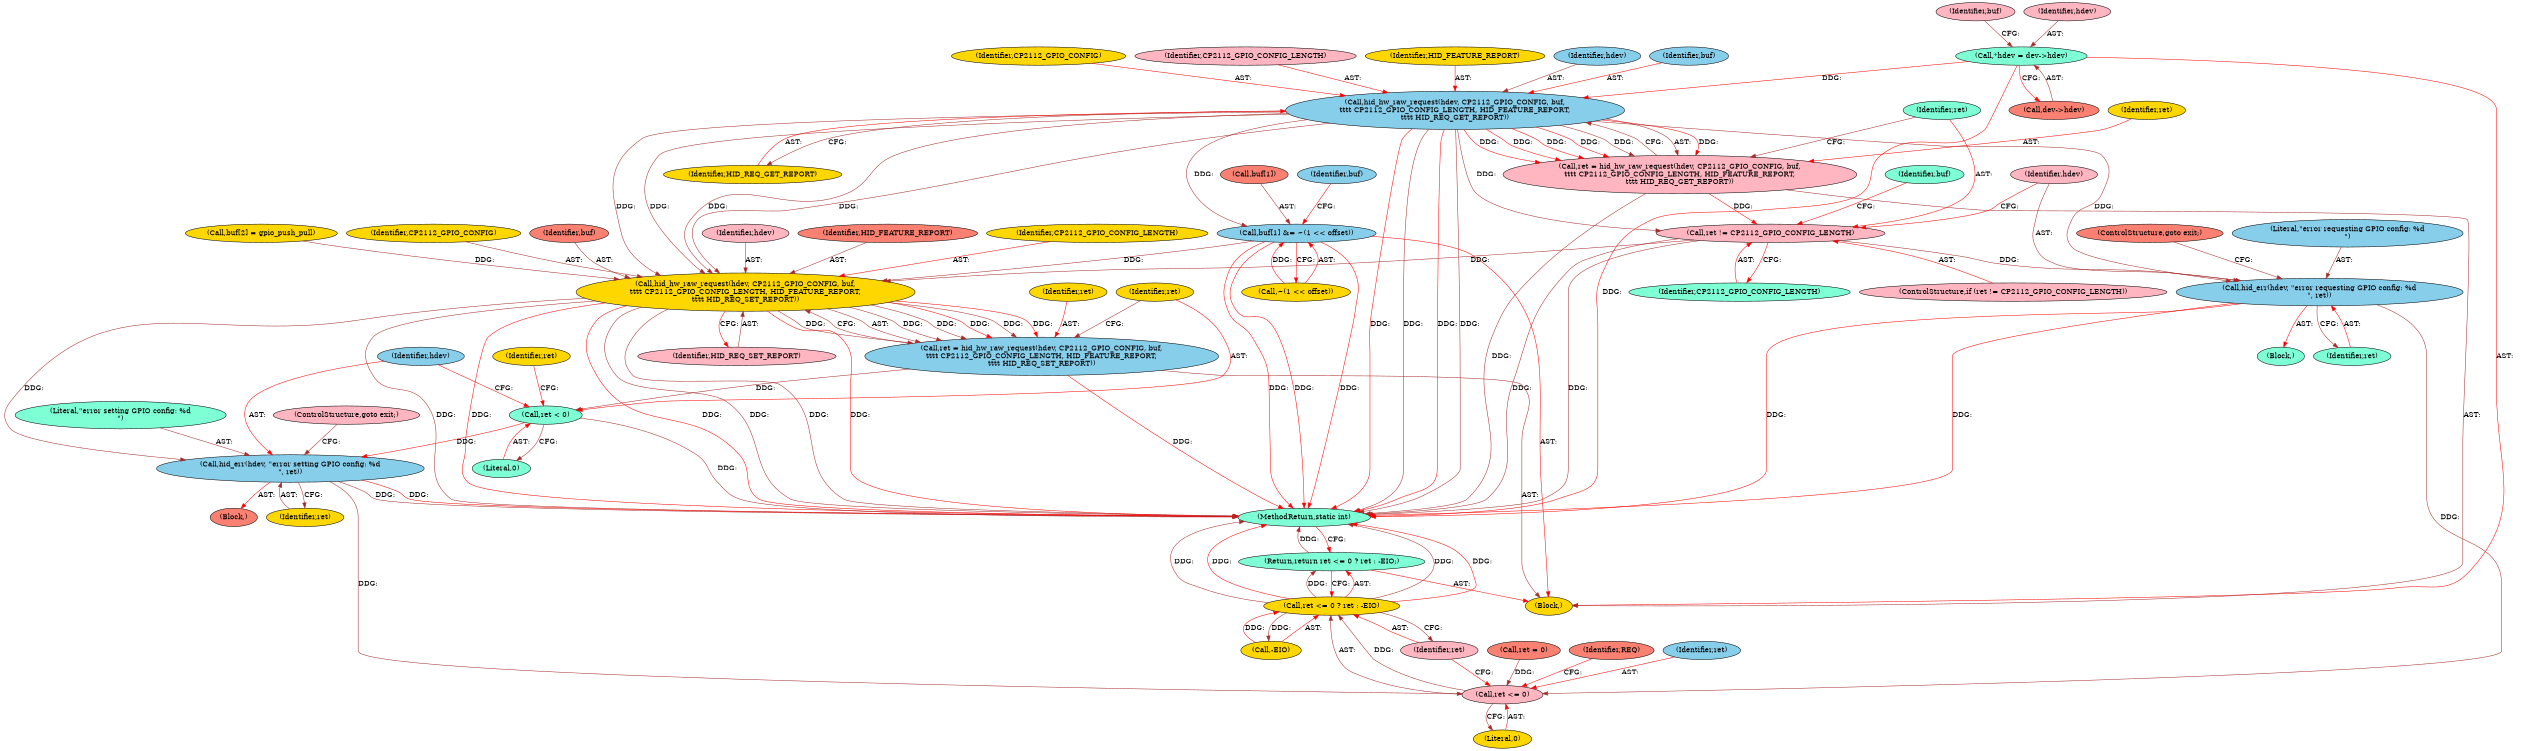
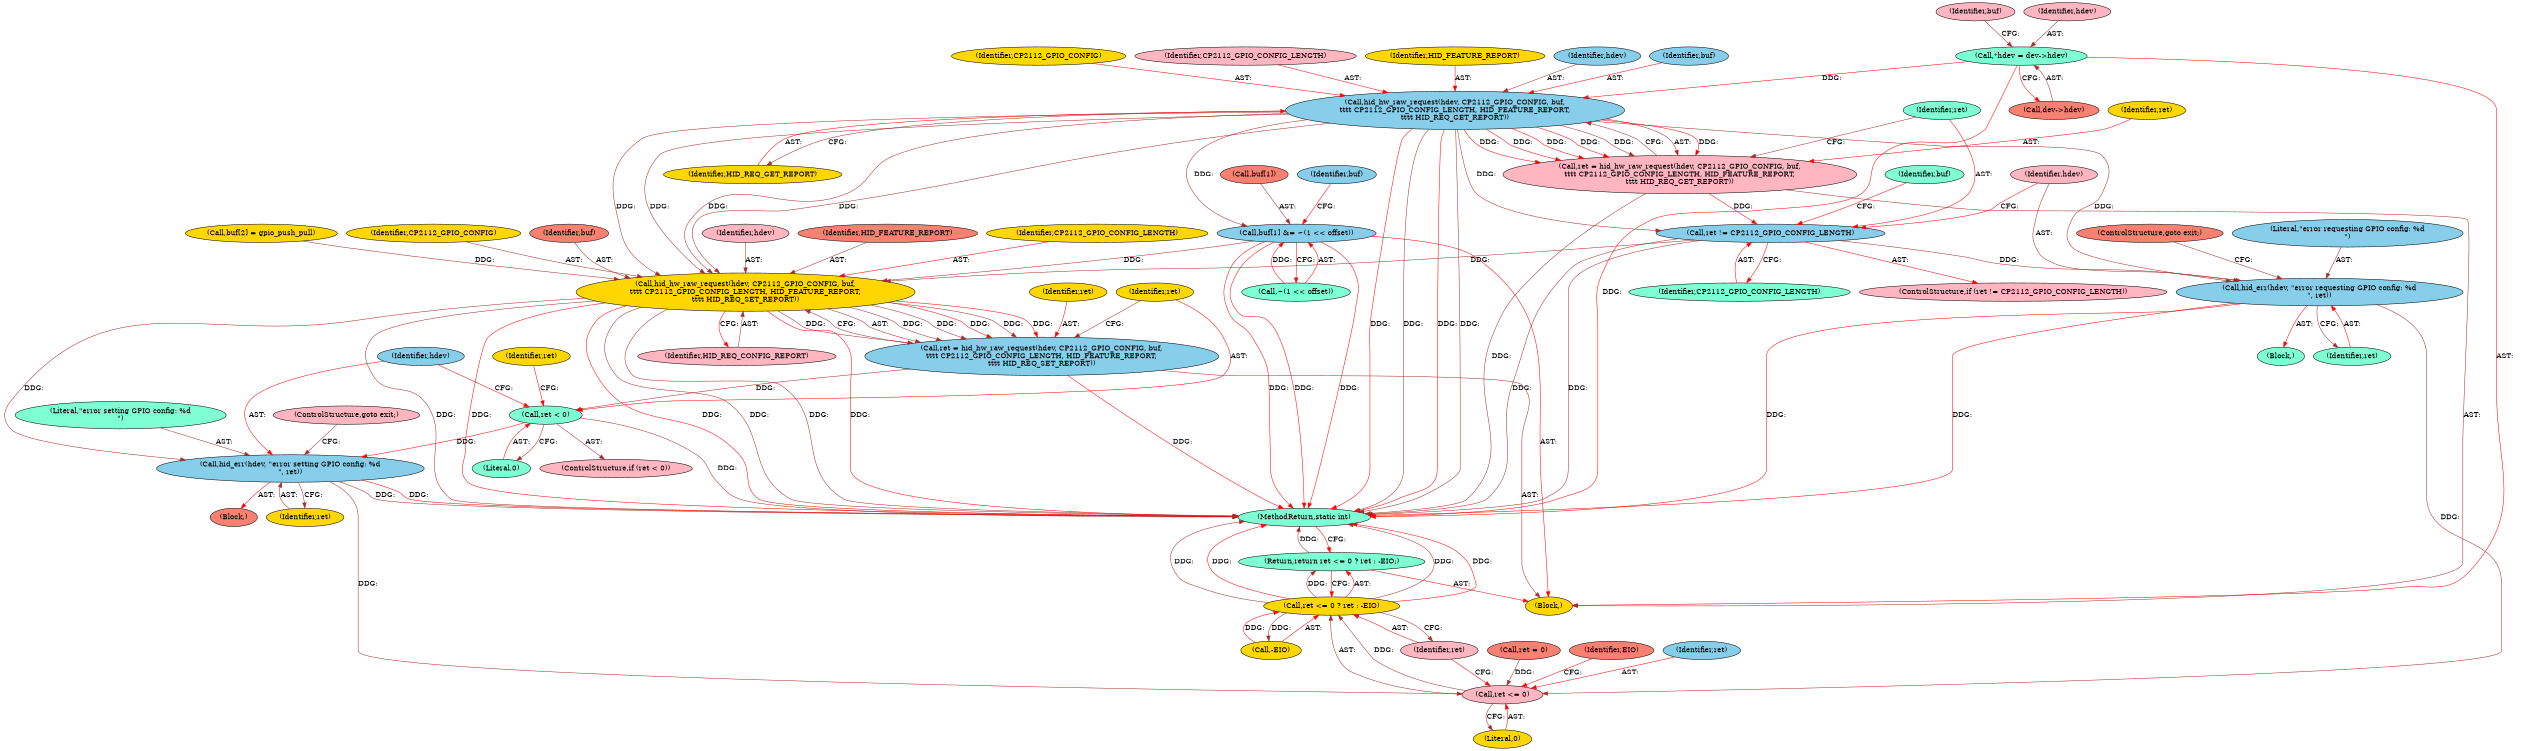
(1771, 233) -> (1771, 233)
(1917, 257) -> (1889, 262)
(1296, 292) -> (1296, 292)
(737, 356) -> (737, 356)
none -> (616, 469)
(1612, 650) -> (1612, 650)
